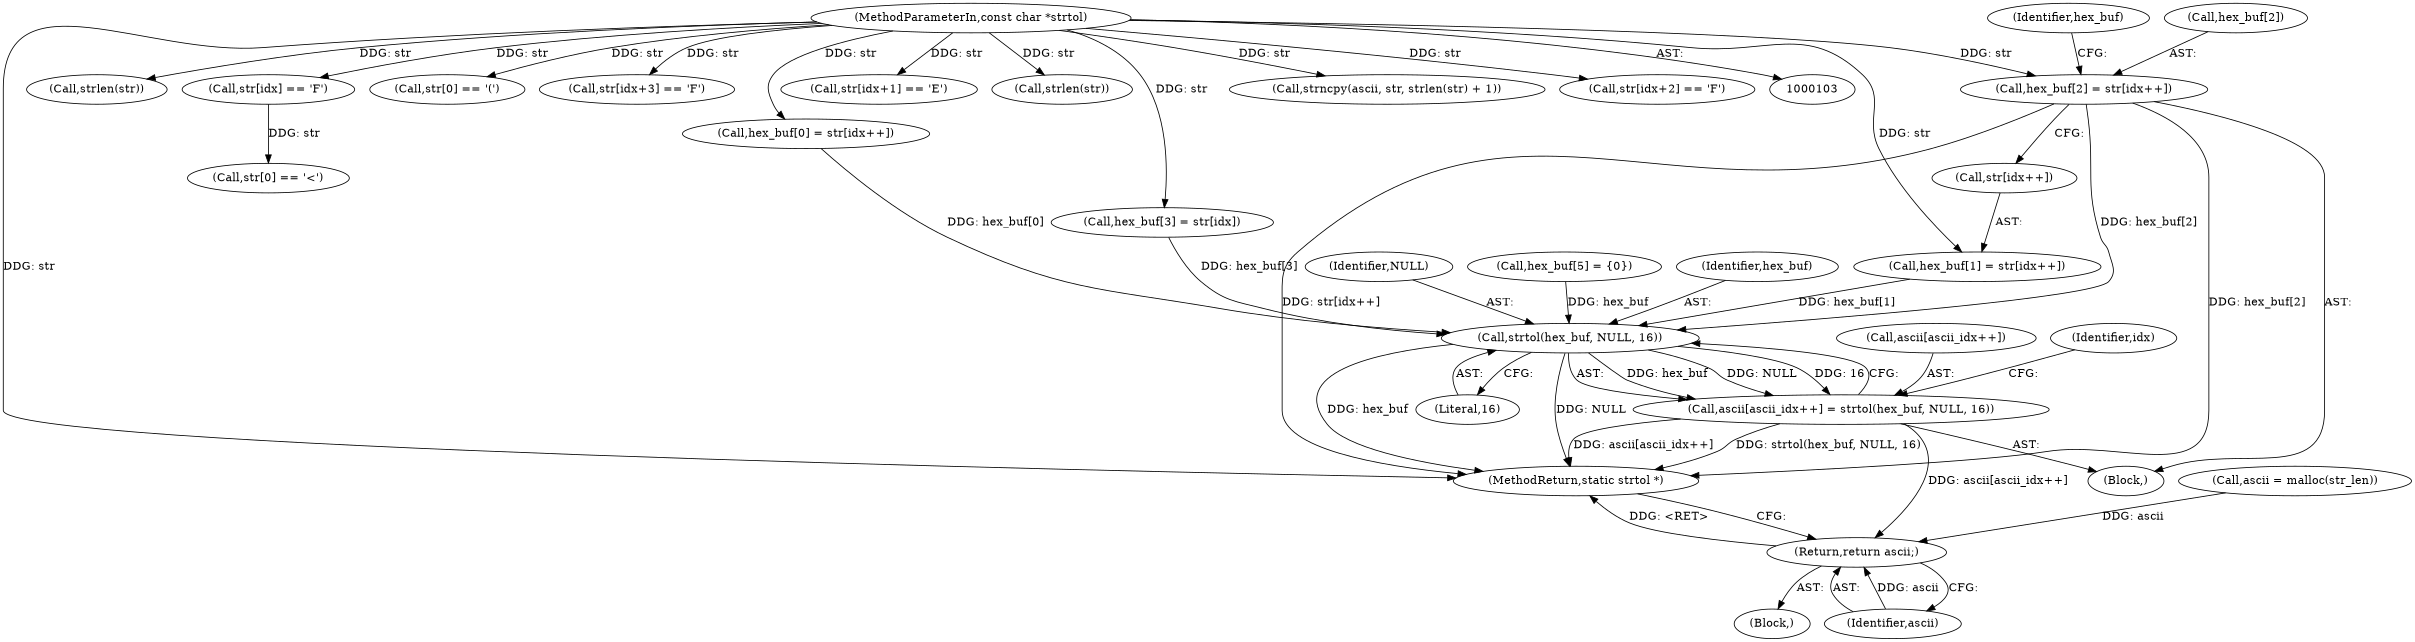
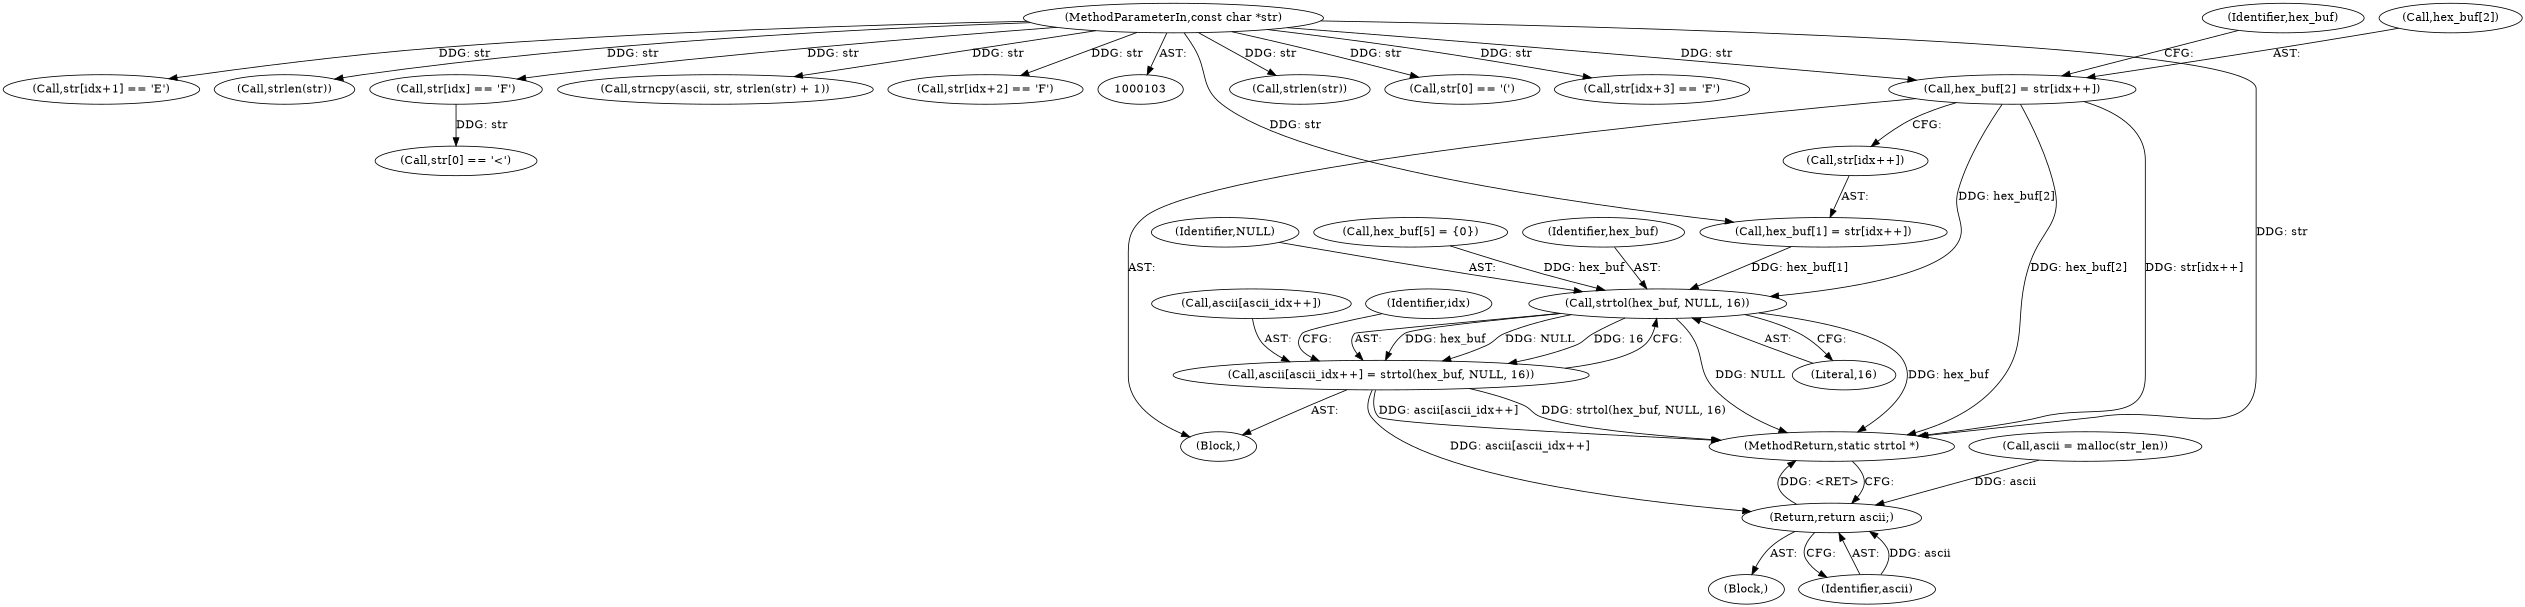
(971, 18) -> (1173, 18)
(806, 134) -> none
(1162, 222) -> none
